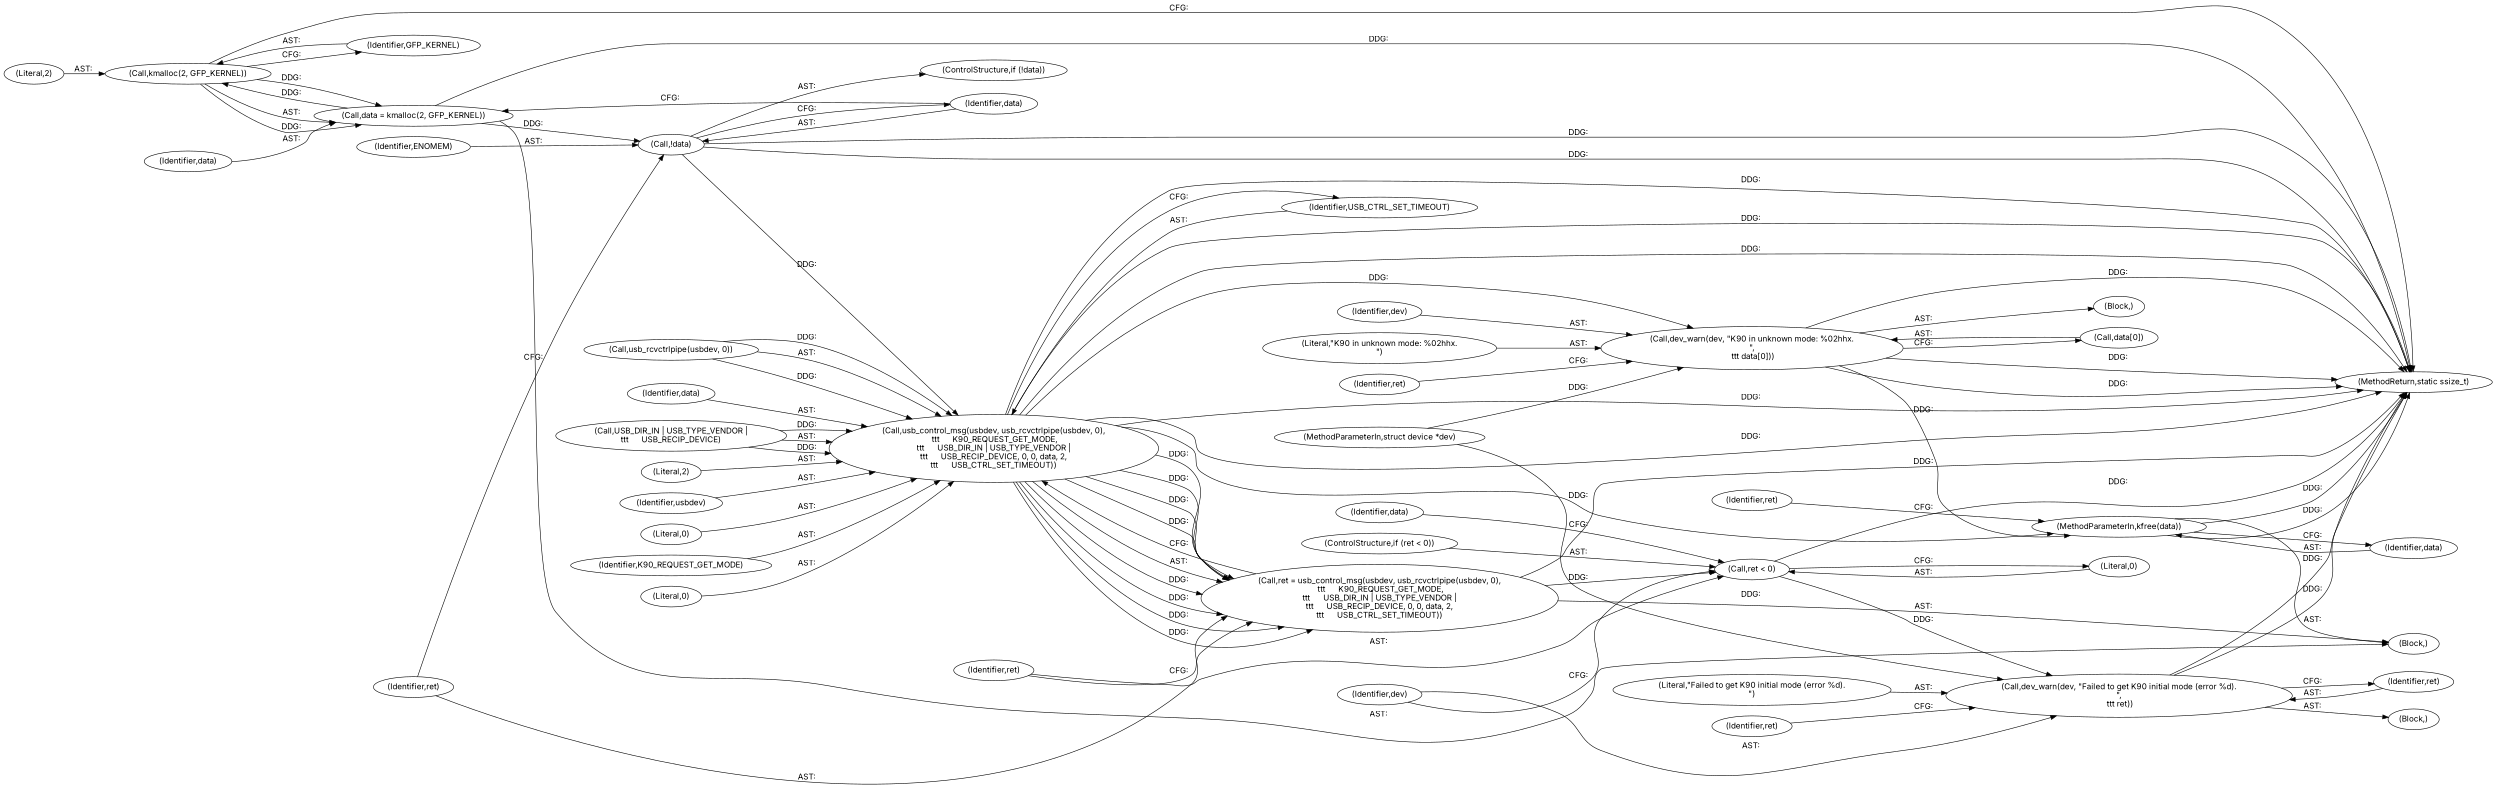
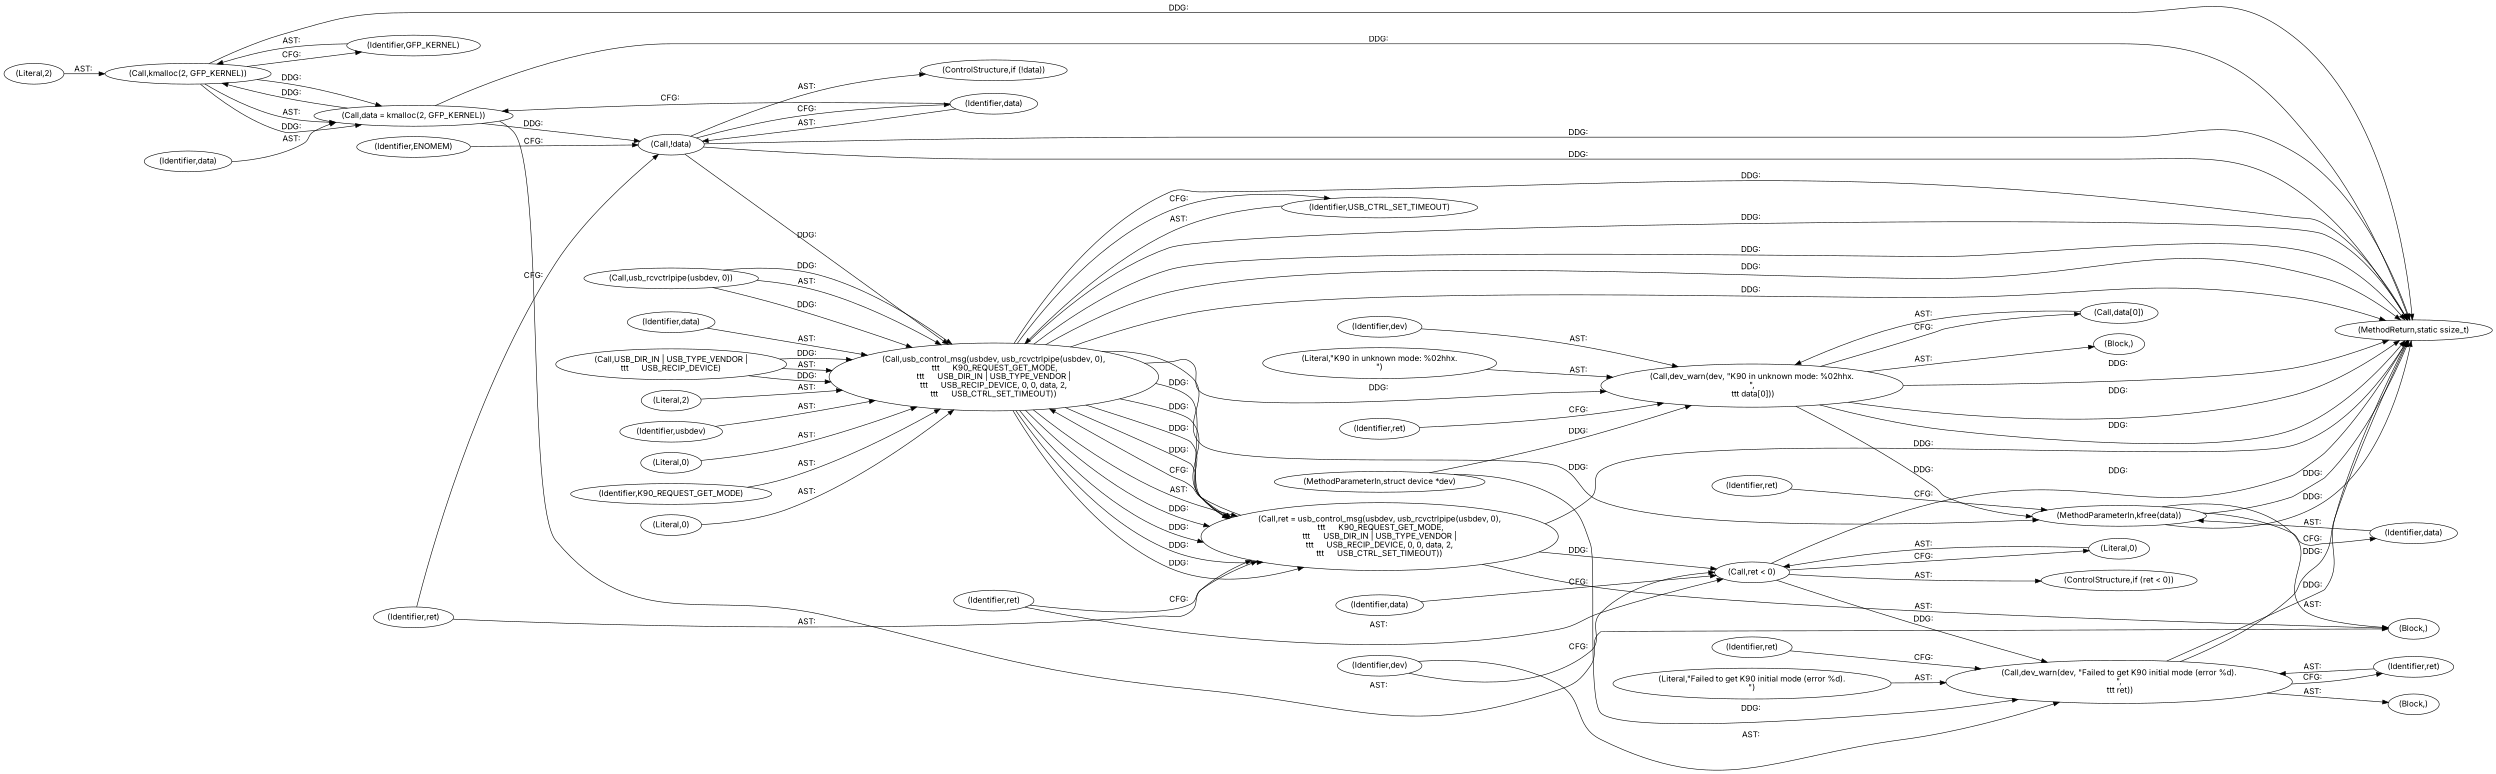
(1180, 8) -> (1180, 8)
(535, 142) -> (535, 142)
(1579, 557) -> (1912, 580)
